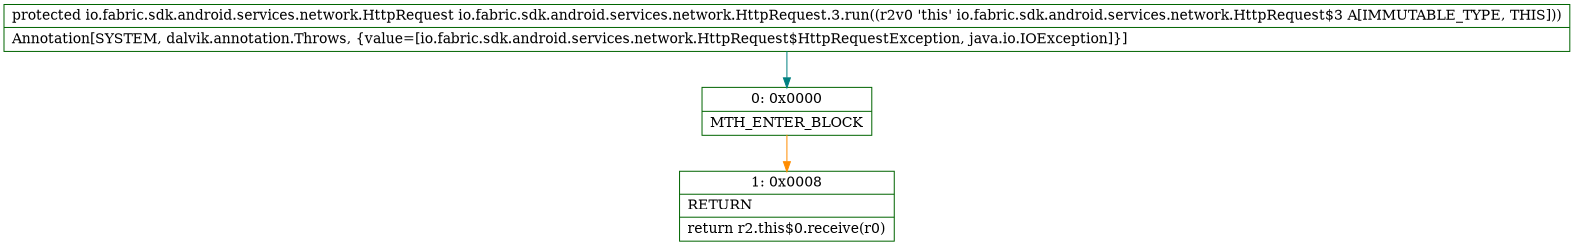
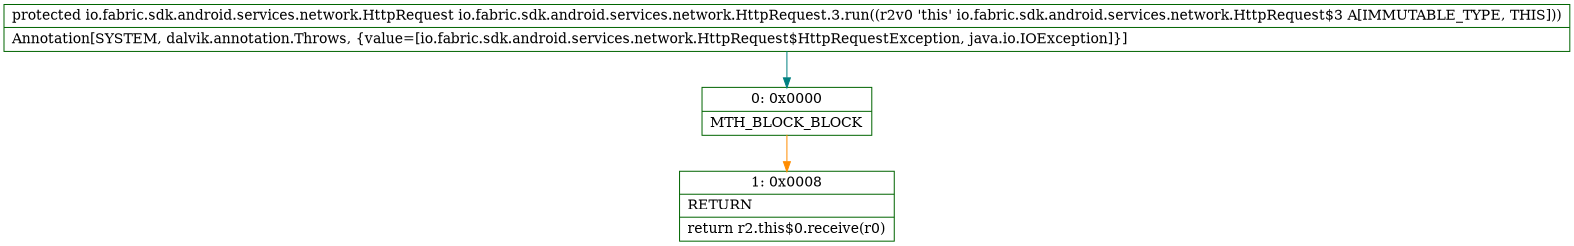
(787, 123) -> (786, 123)
